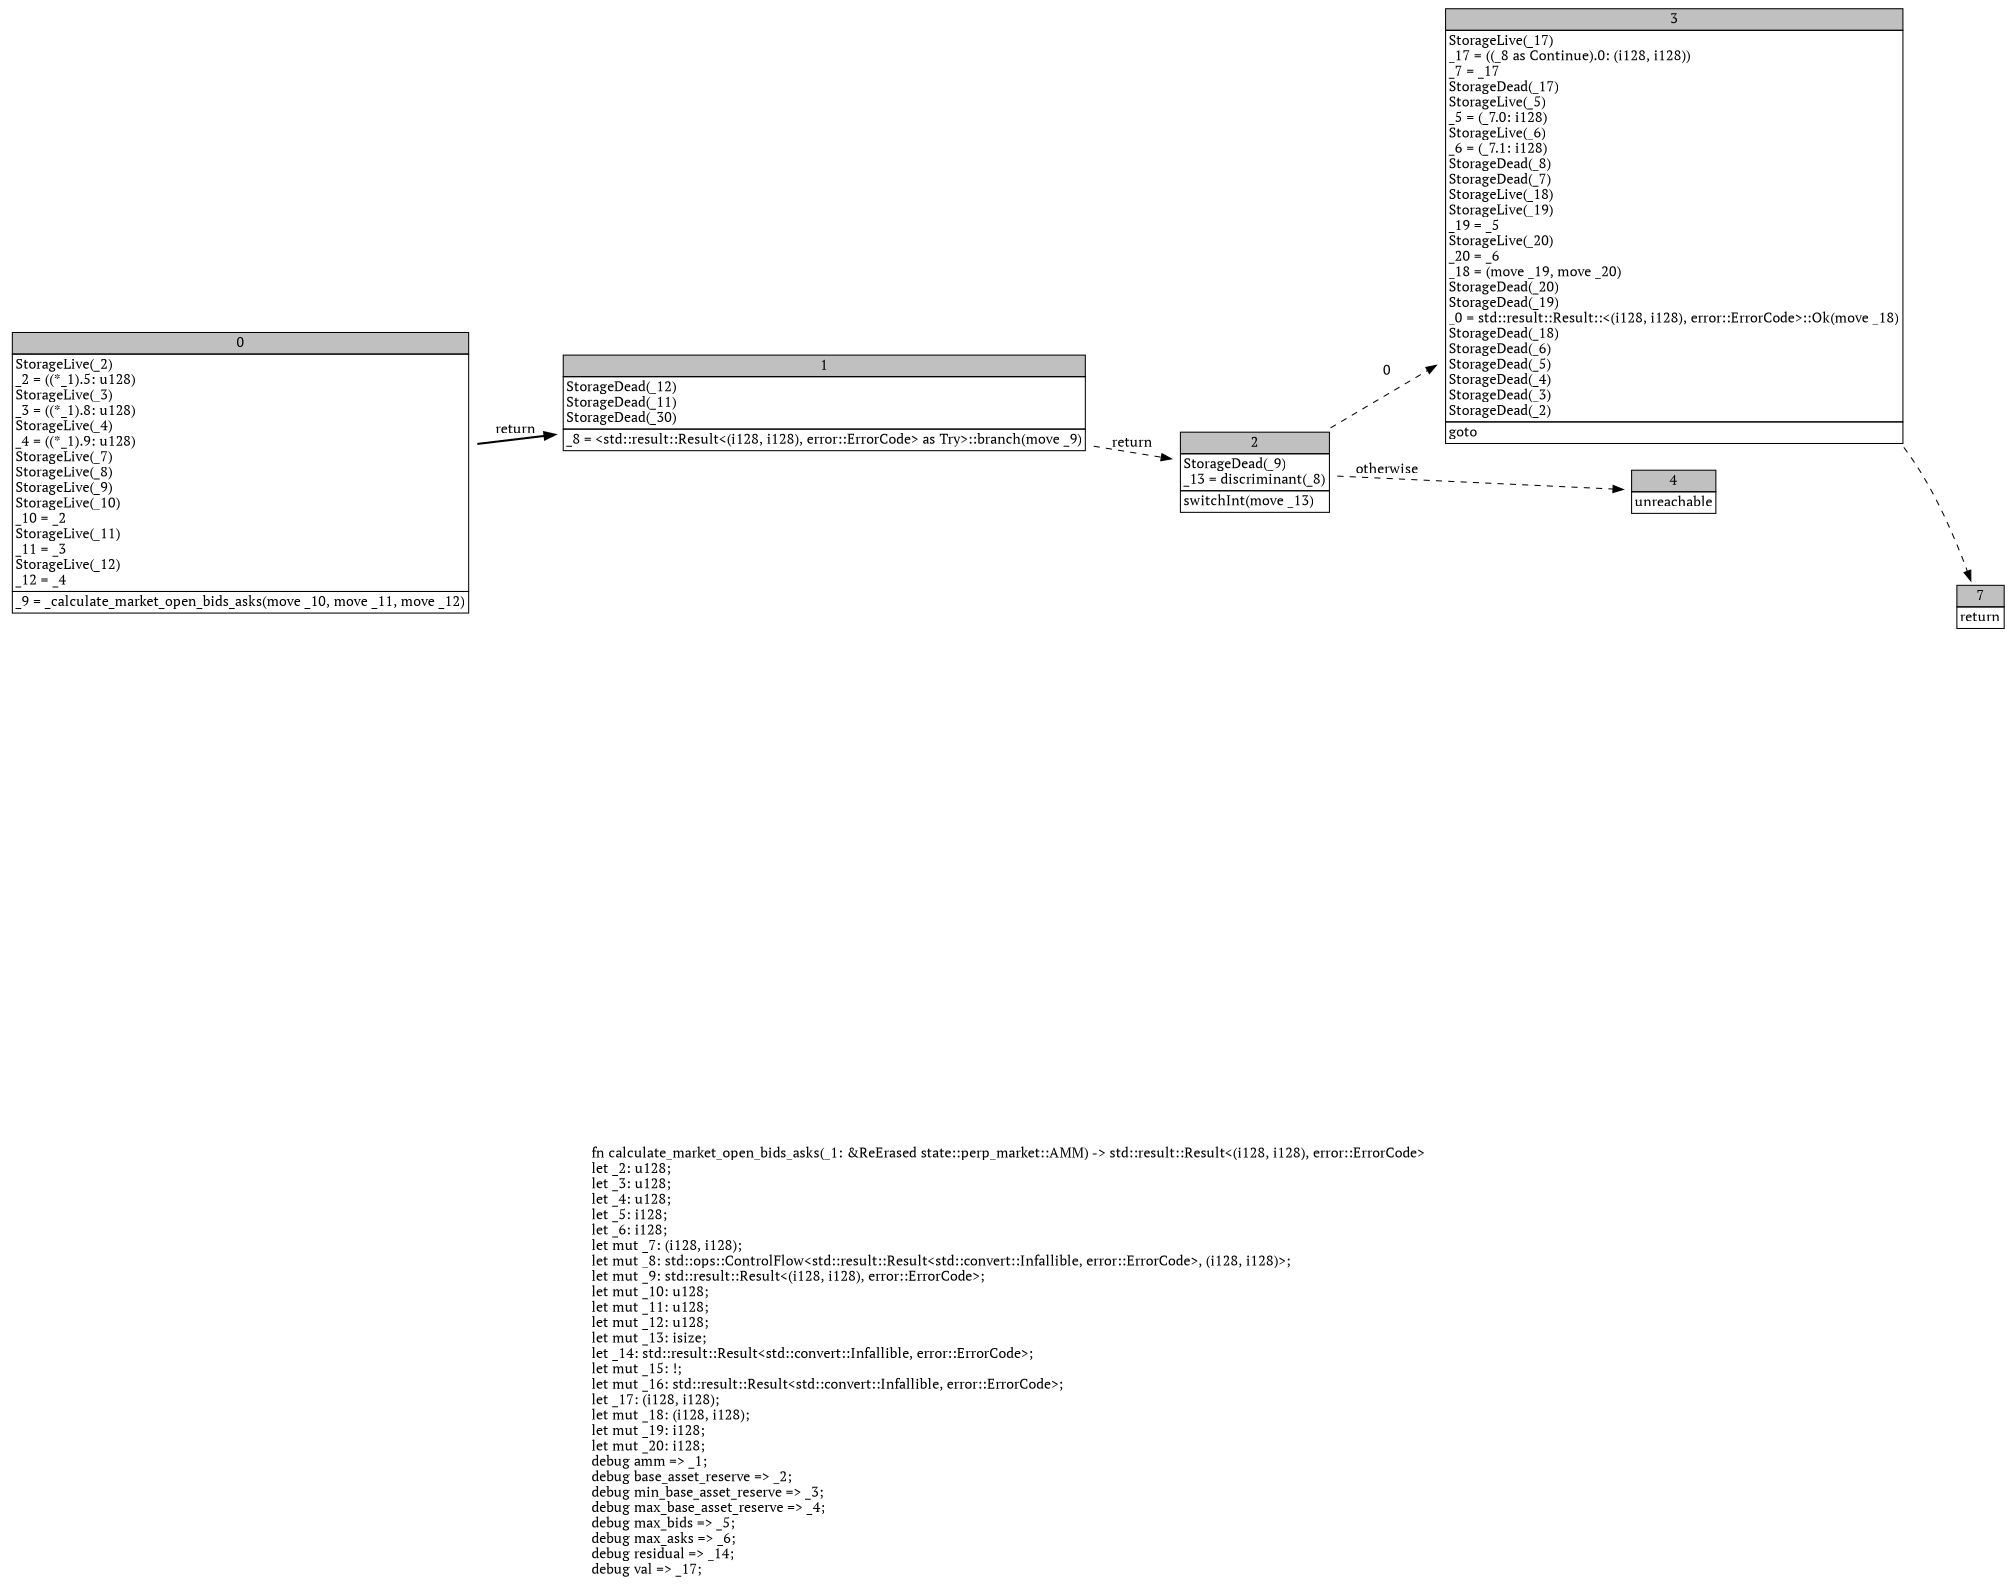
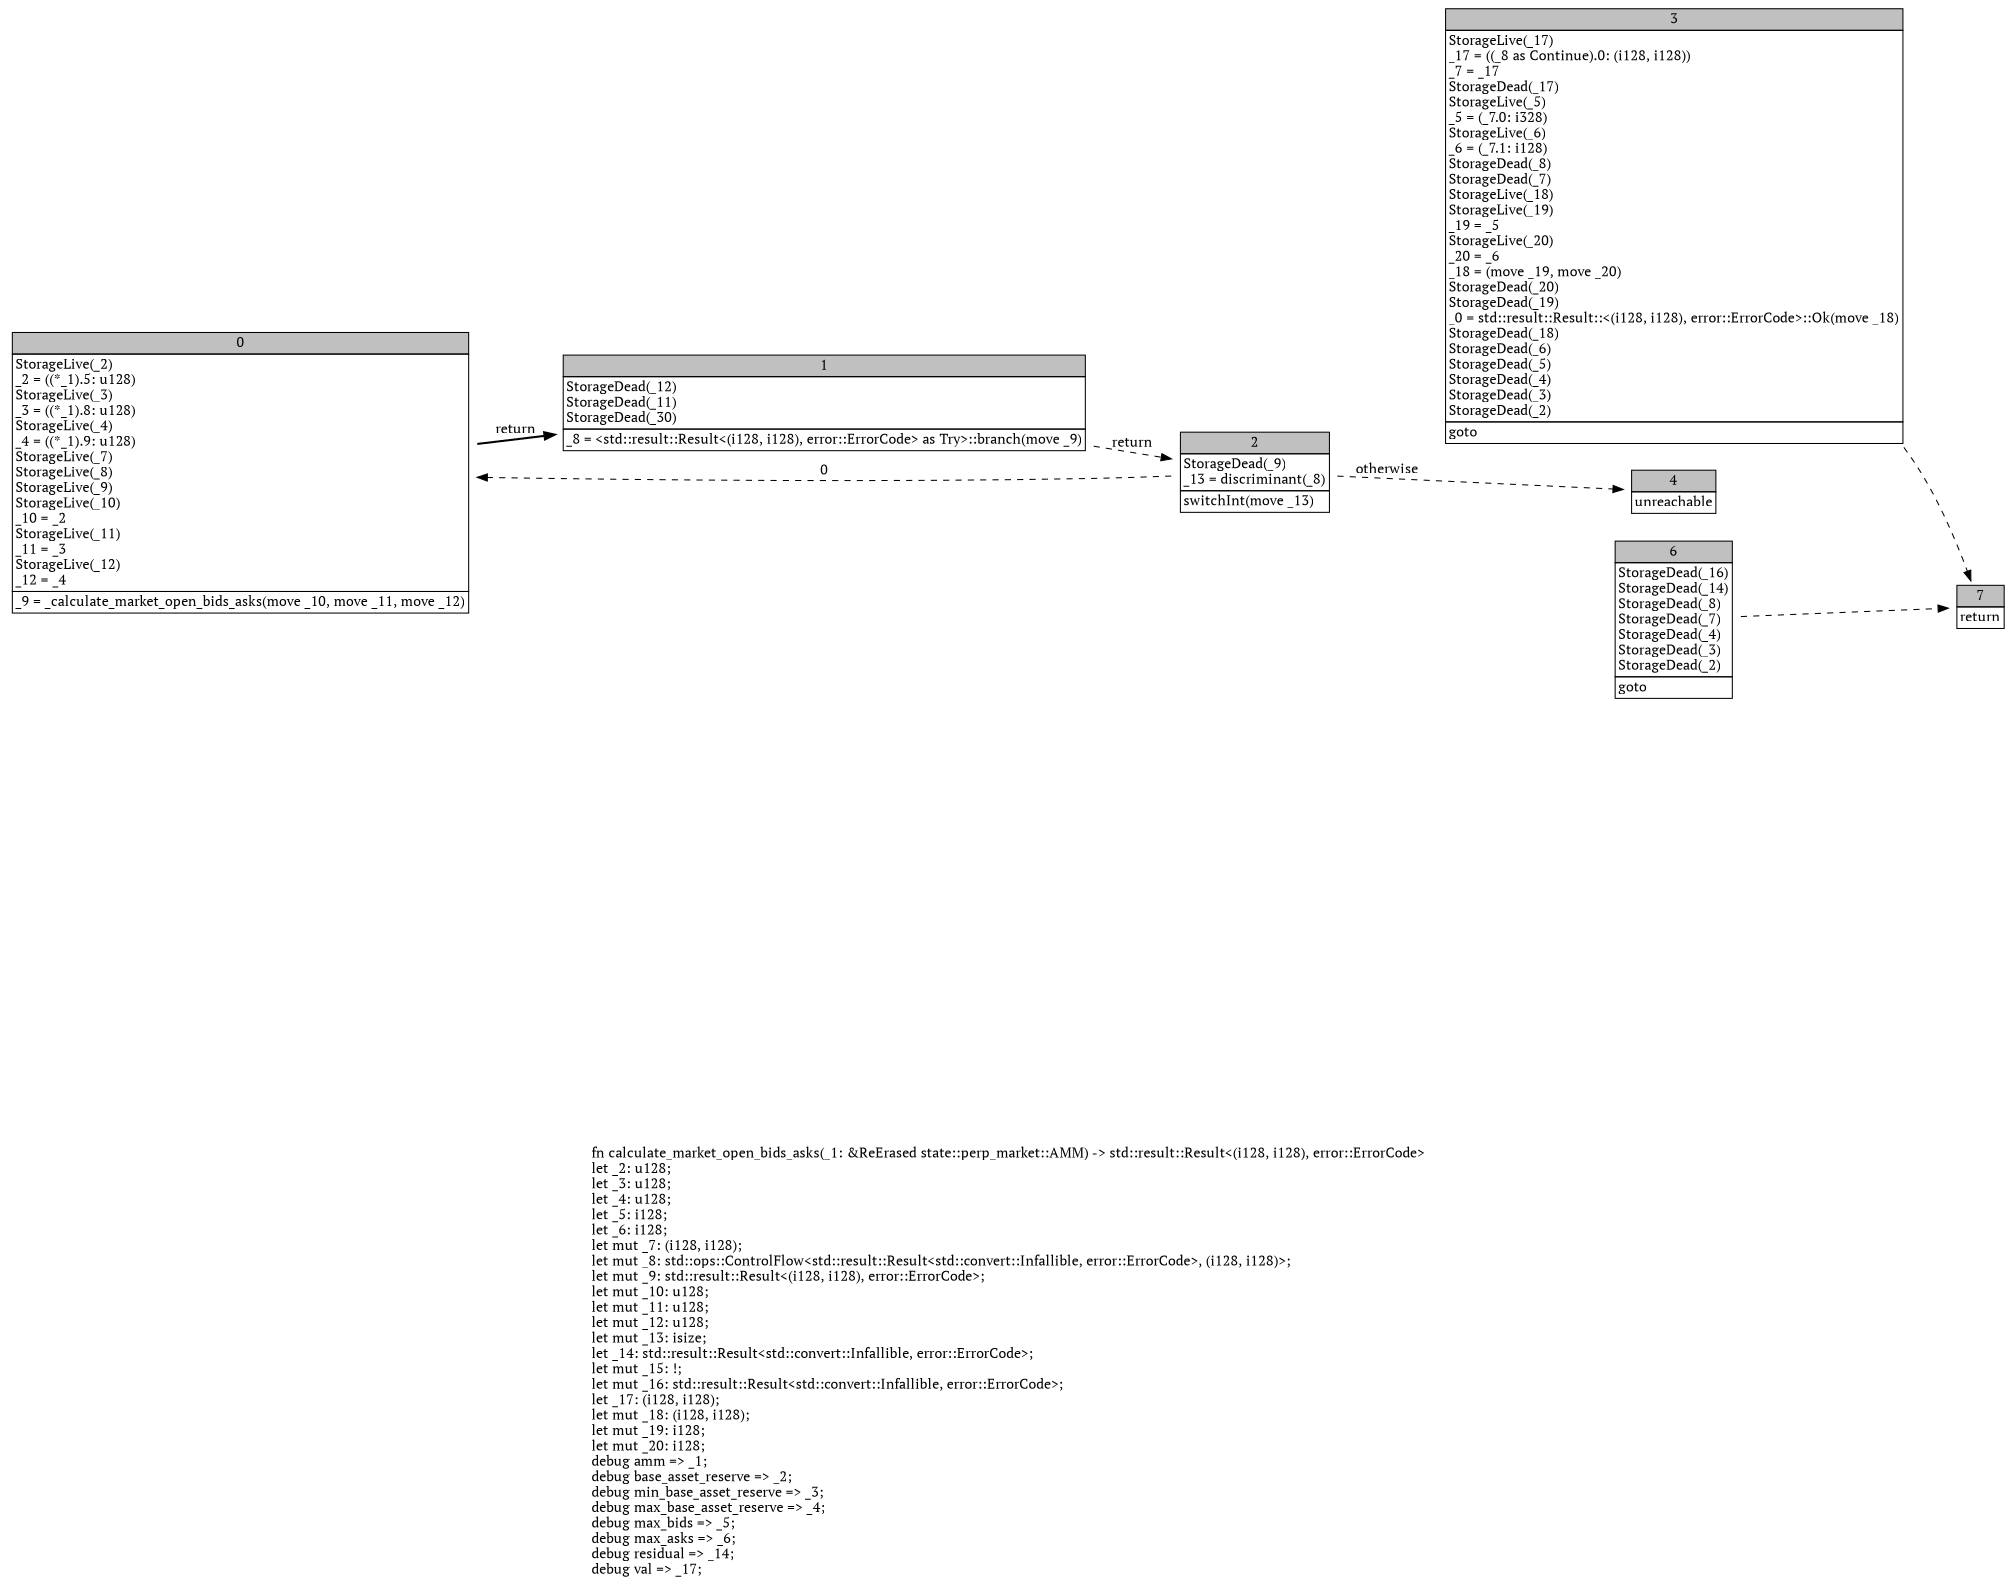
(1498, 118) -> (1498, 118)
(1379, 399) -> (829, 481)
none -> (1674, 619)
